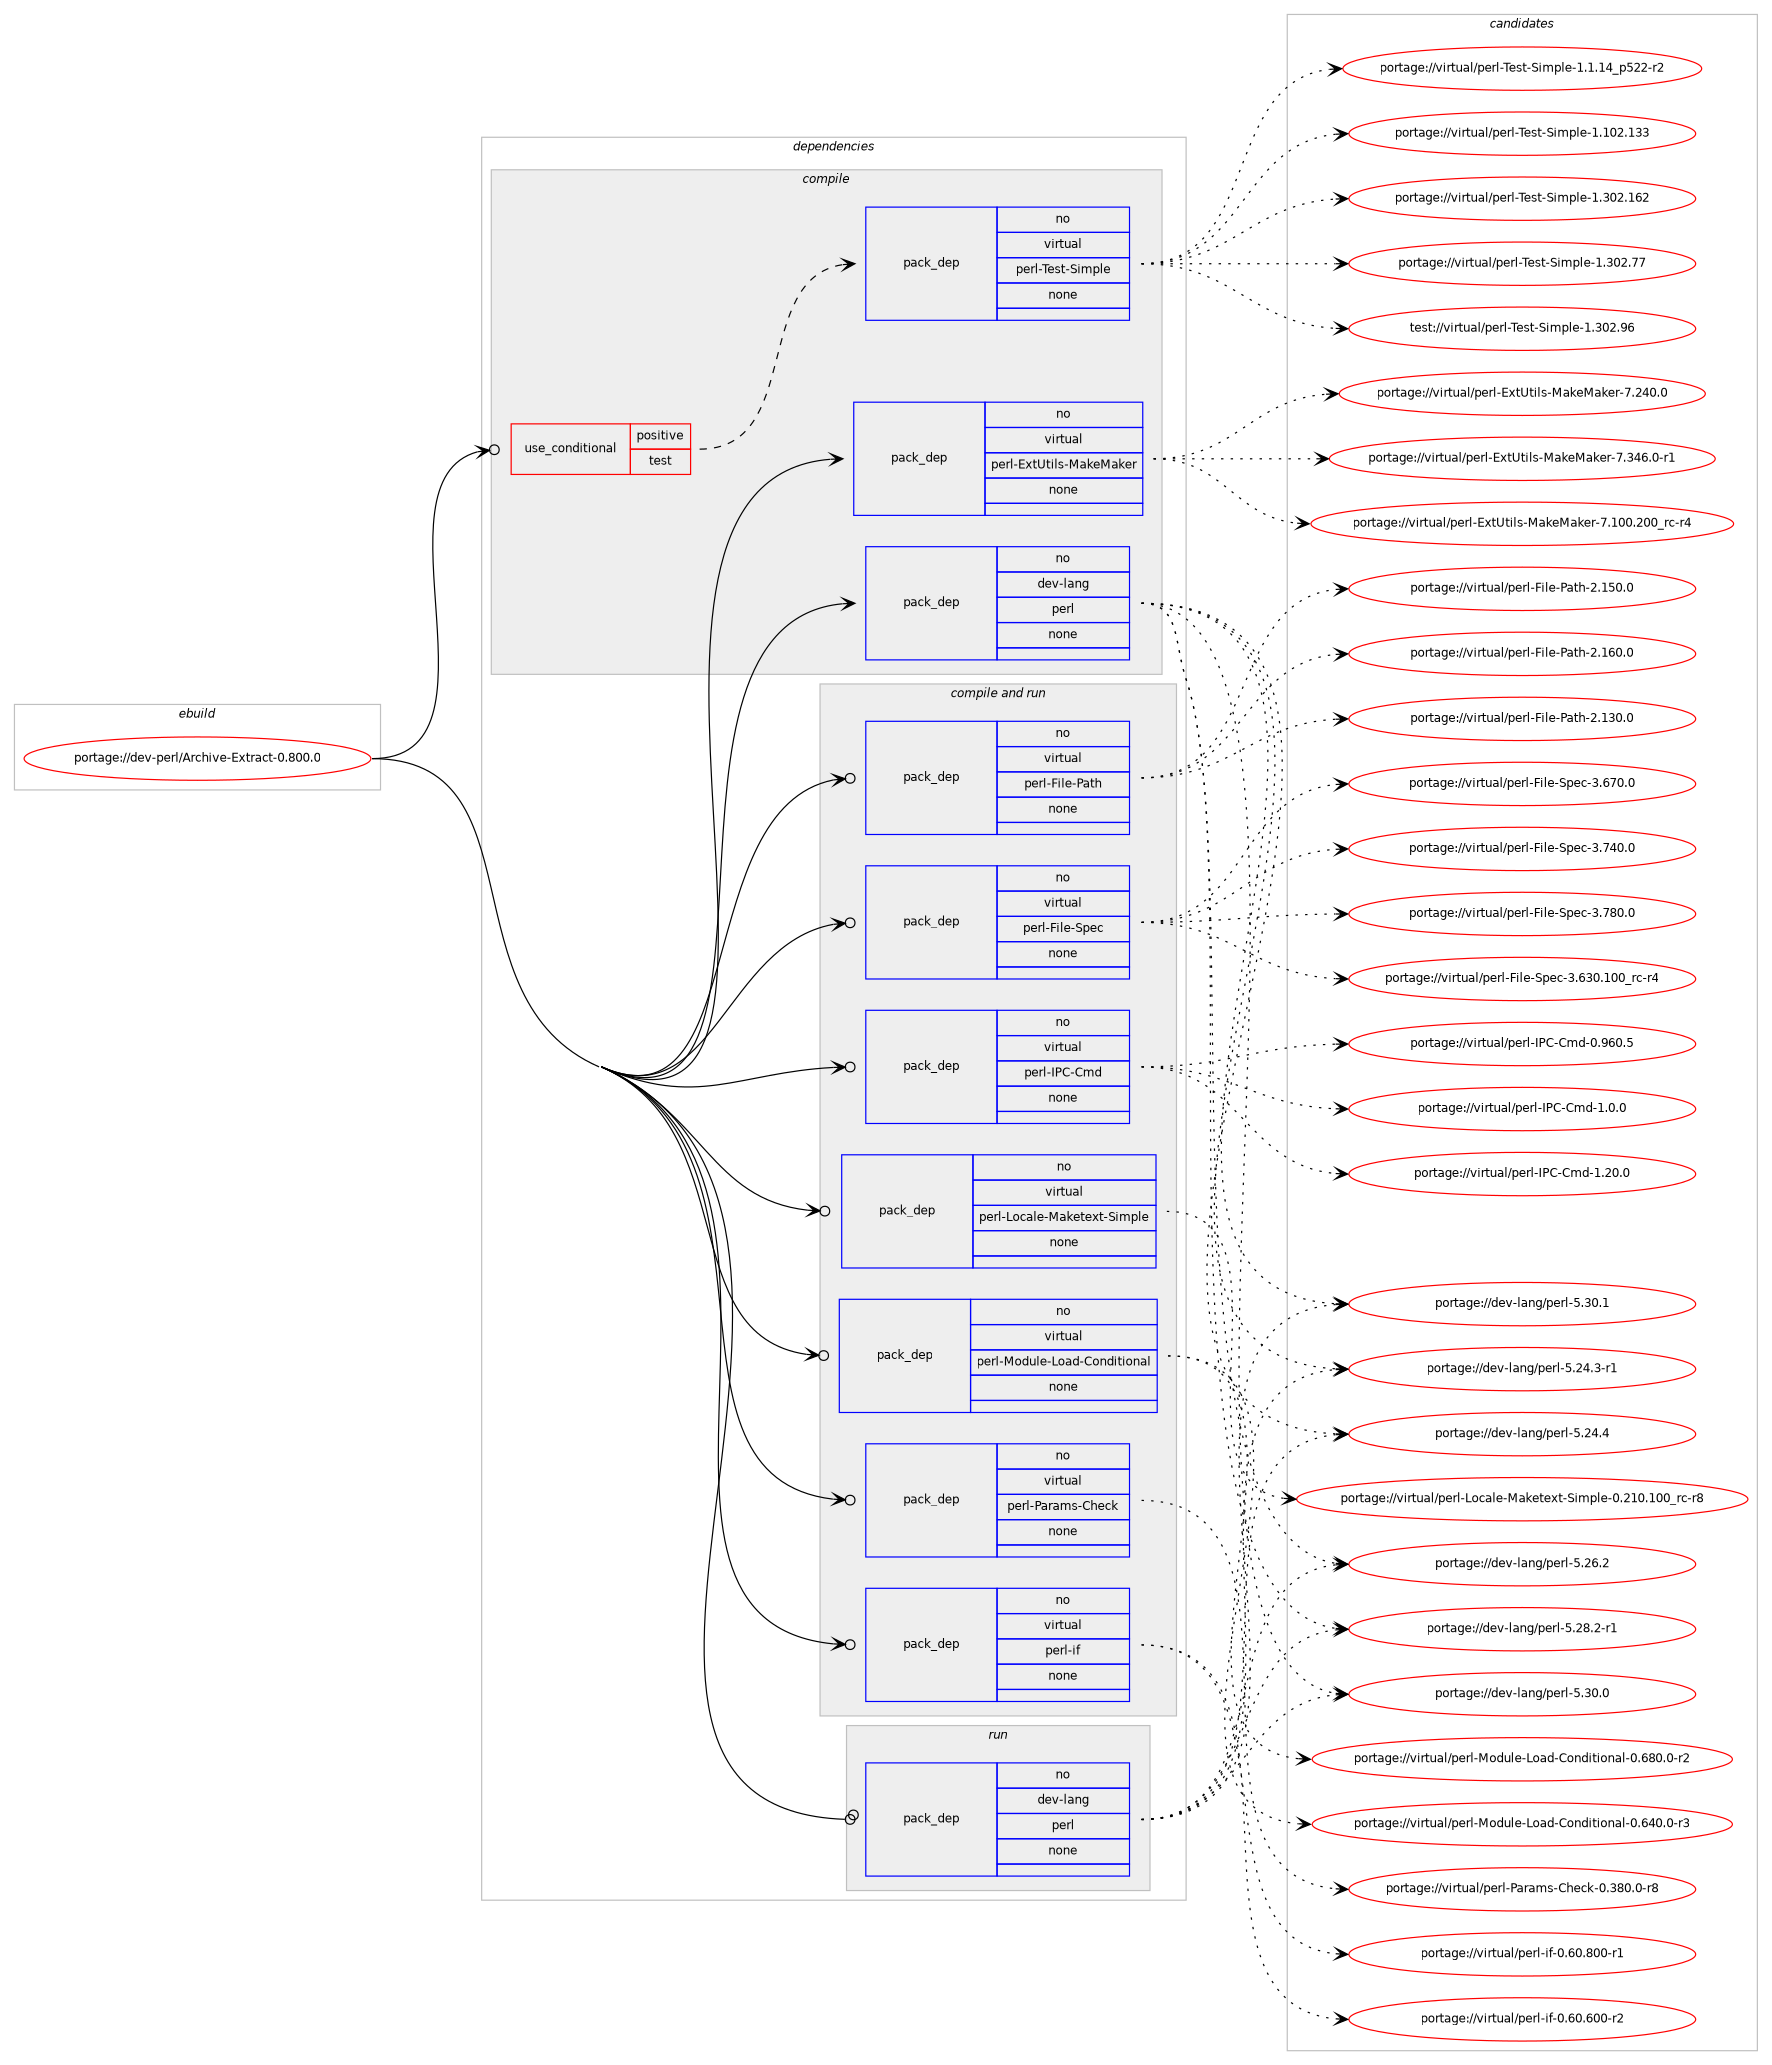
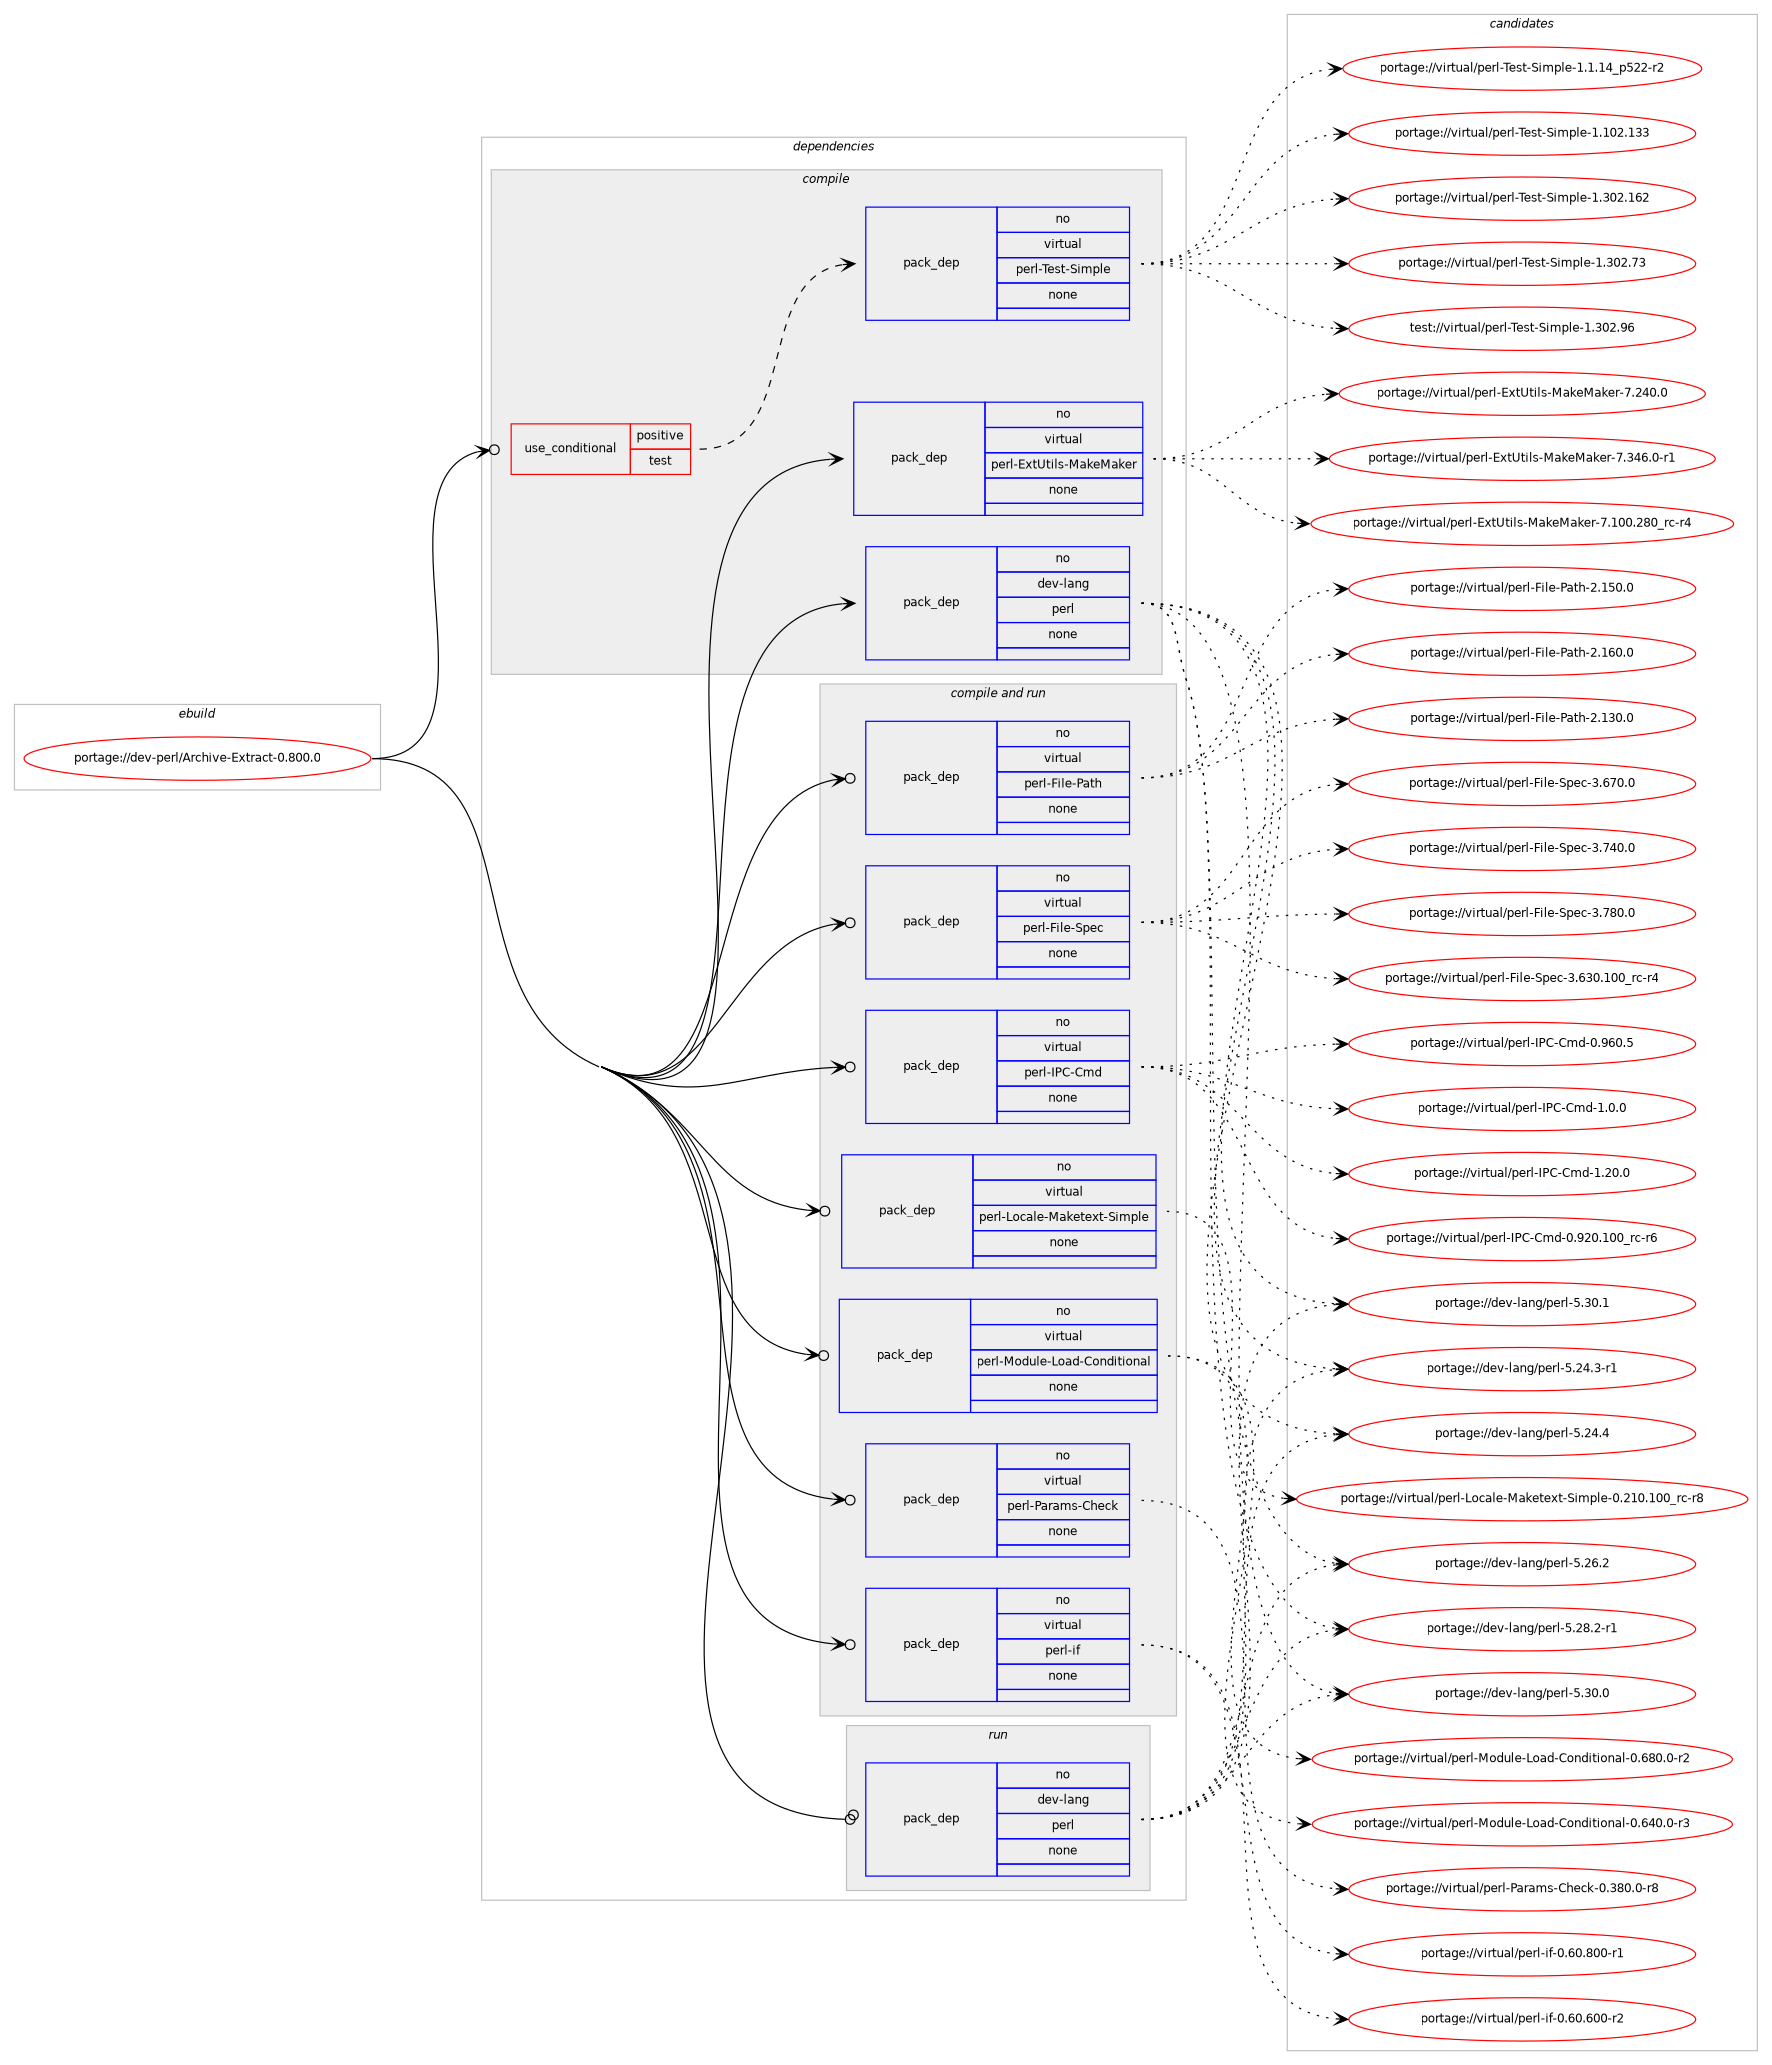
(1522, 264) -> (1522, 264)
(1522, 524) -> (1522, 524)
none -> (1522, 1239)
